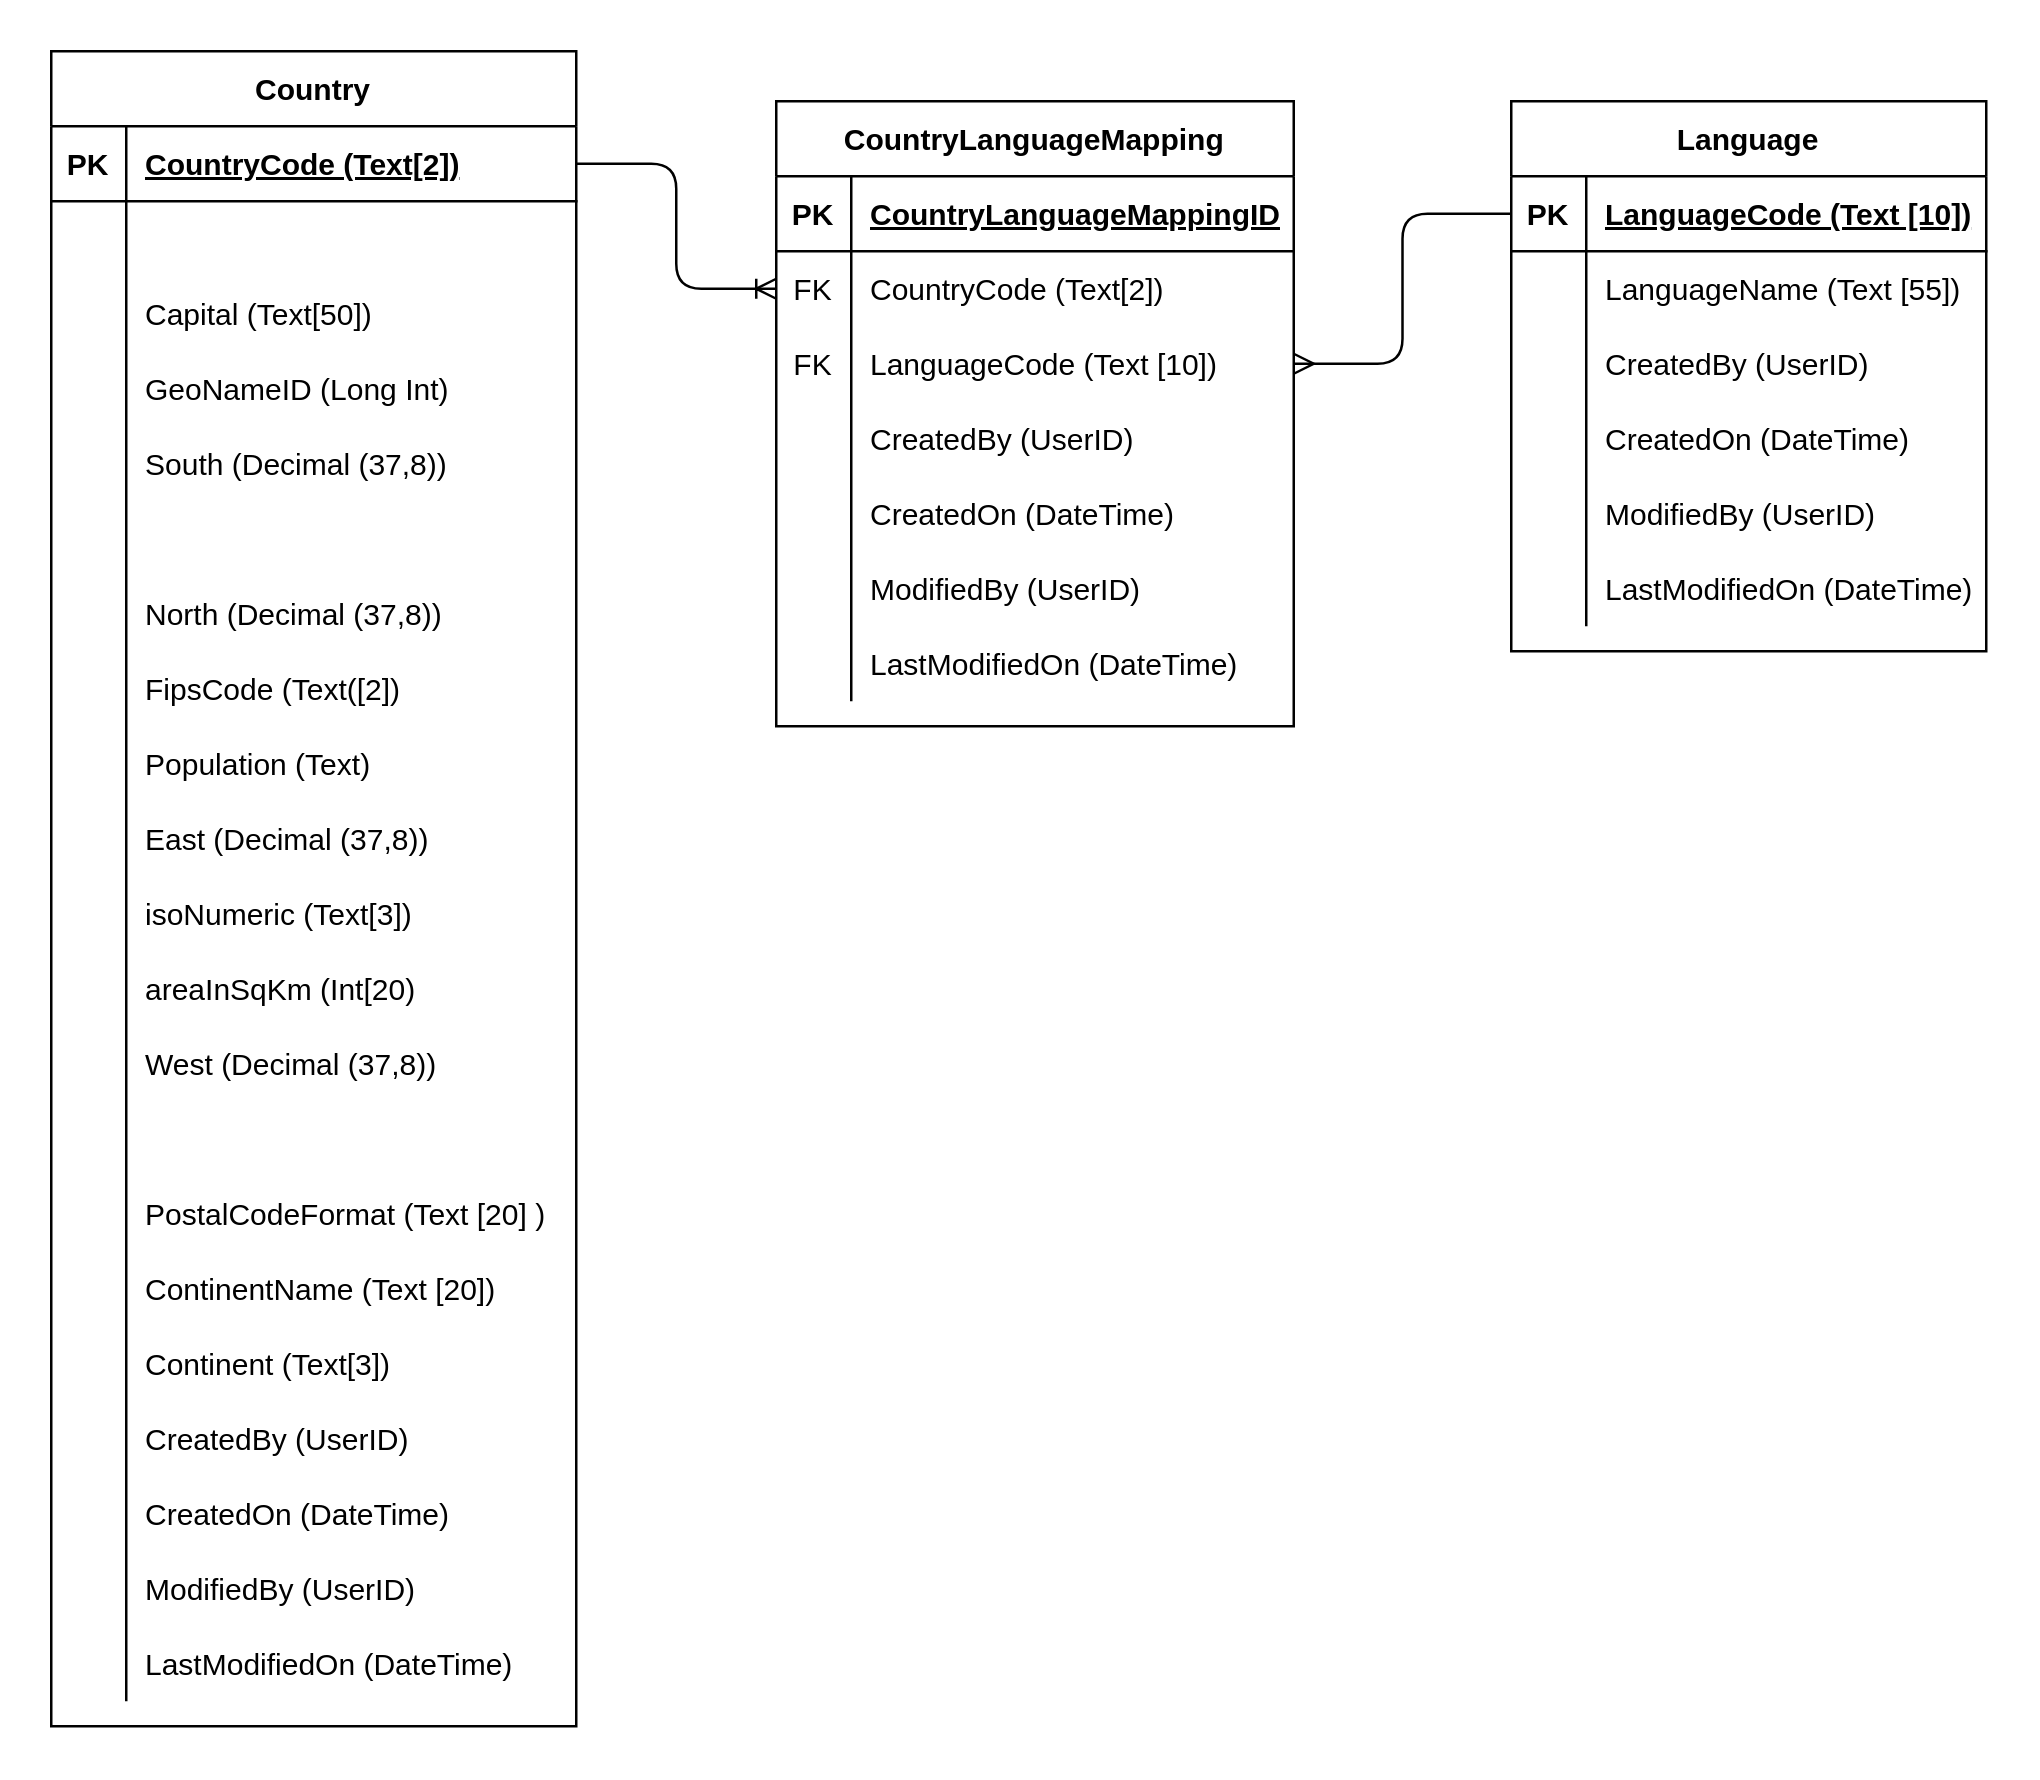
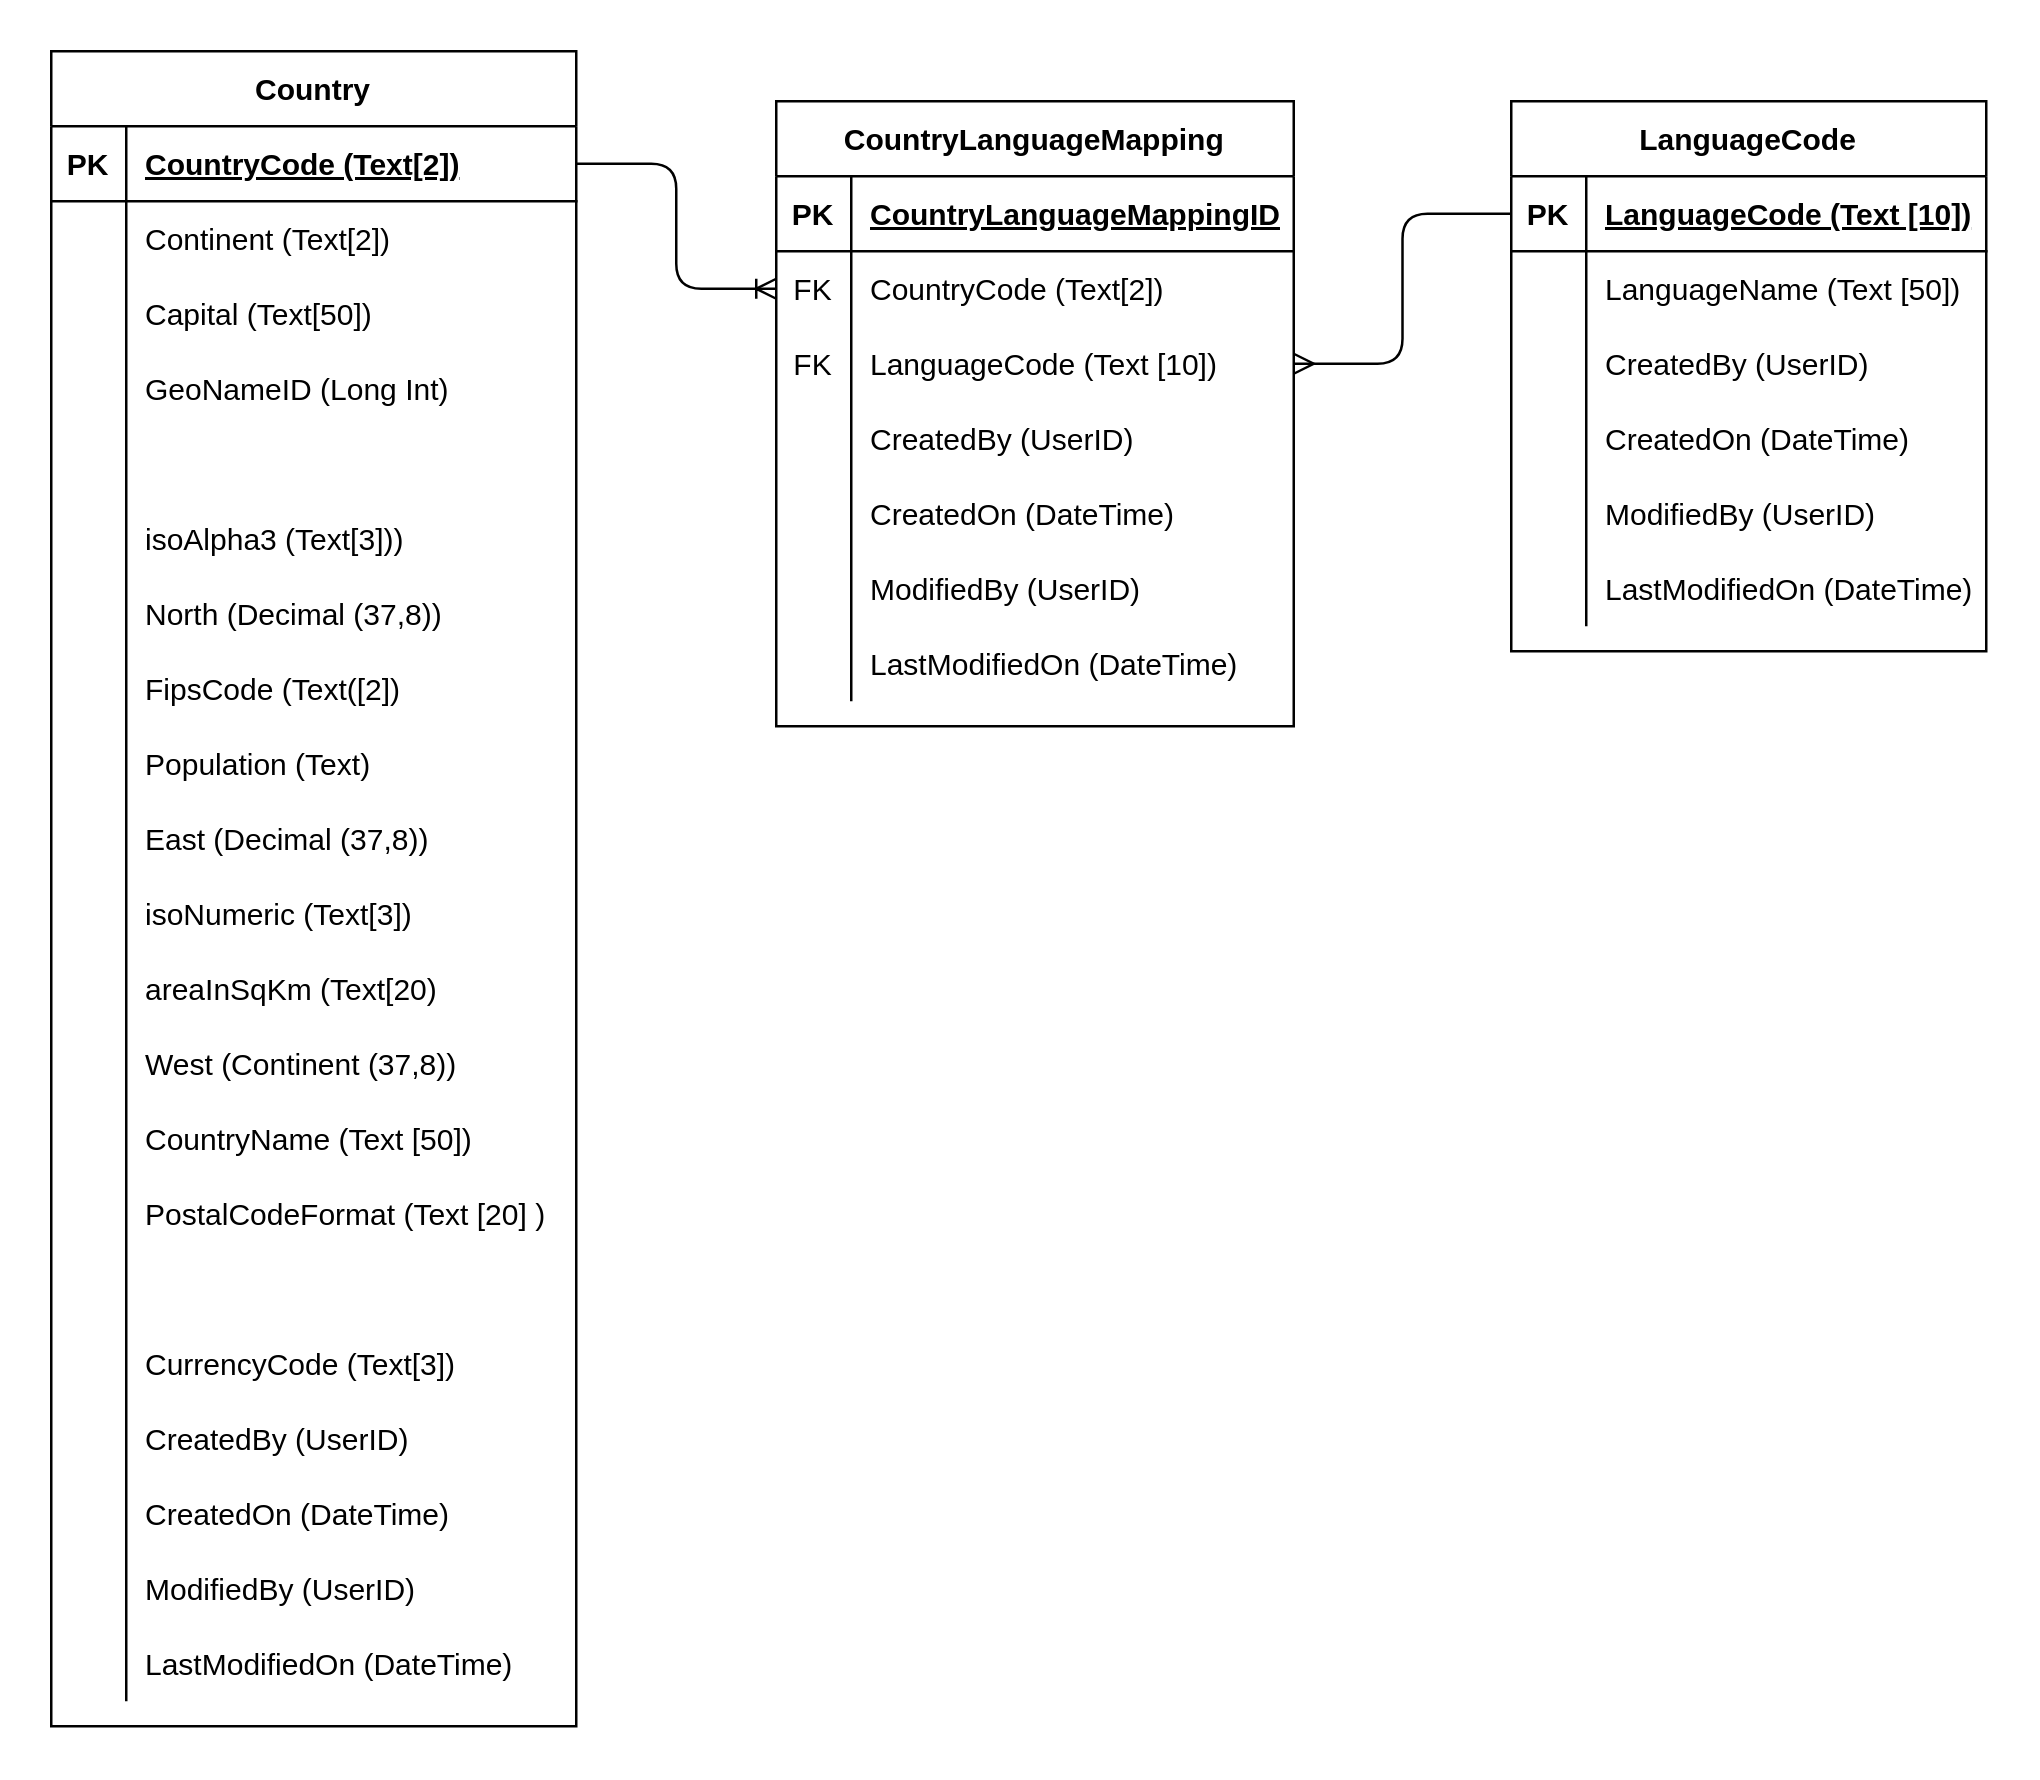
(1748, 140) -> (1748, 140)
none -> (351, 239)
(1799, 290) -> (1799, 290)
(351, 464) -> none
none -> (351, 539)
(301, 990) -> (309, 990)
(306, 1065) -> (327, 1065)
none -> (351, 1139)
(351, 1289) -> none
(297, 1365) -> (326, 1365)
